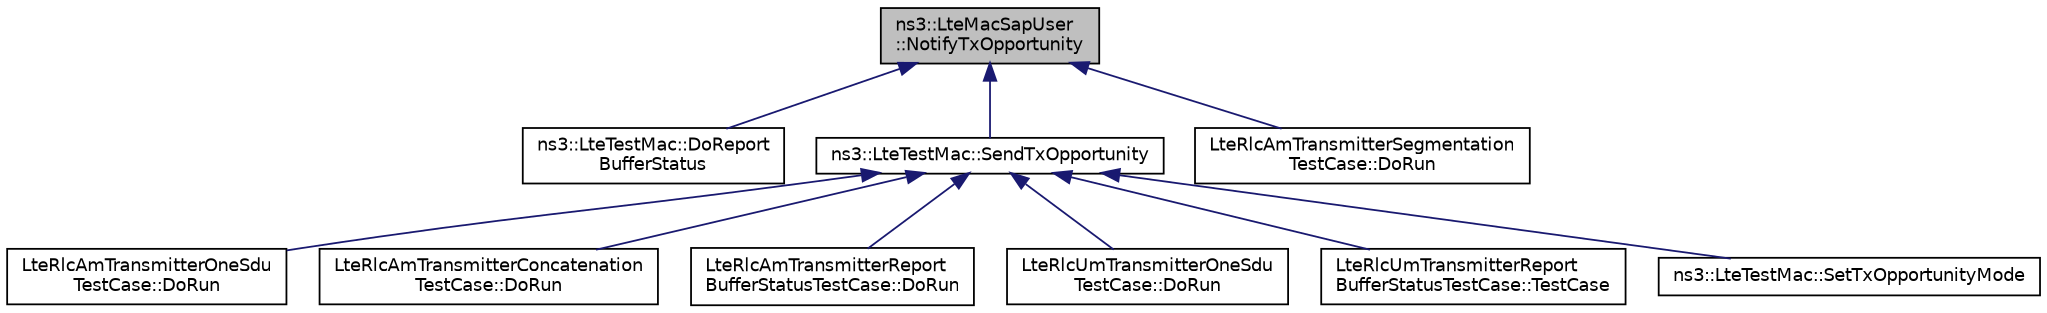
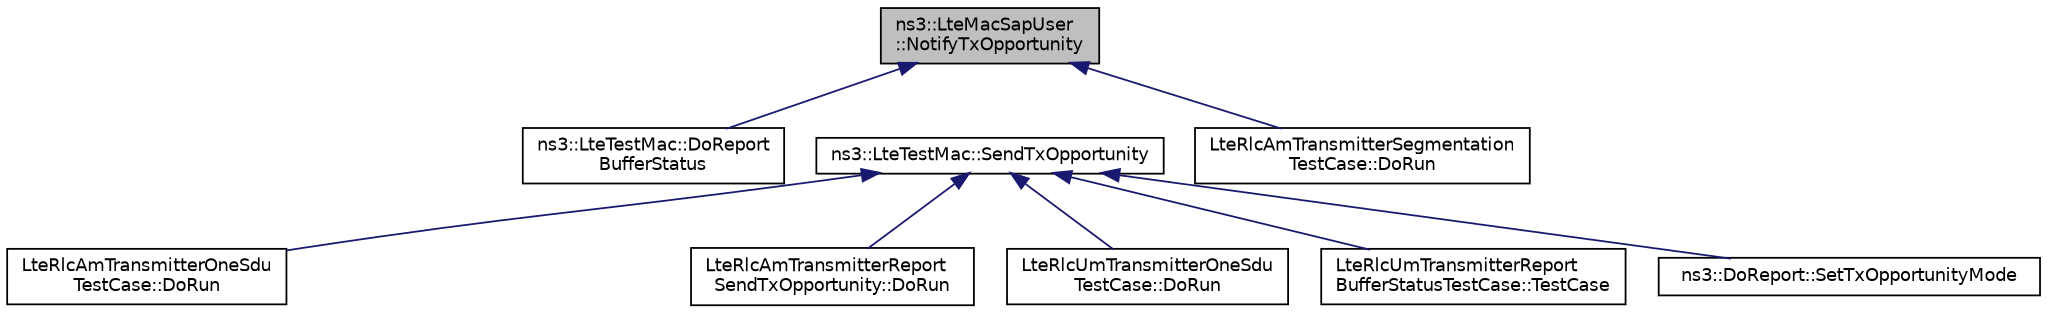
(990, 110) -> none
(489, 277) -> none
(832, 277) -> (832, 277)
(1849, 277) -> (1849, 277)
